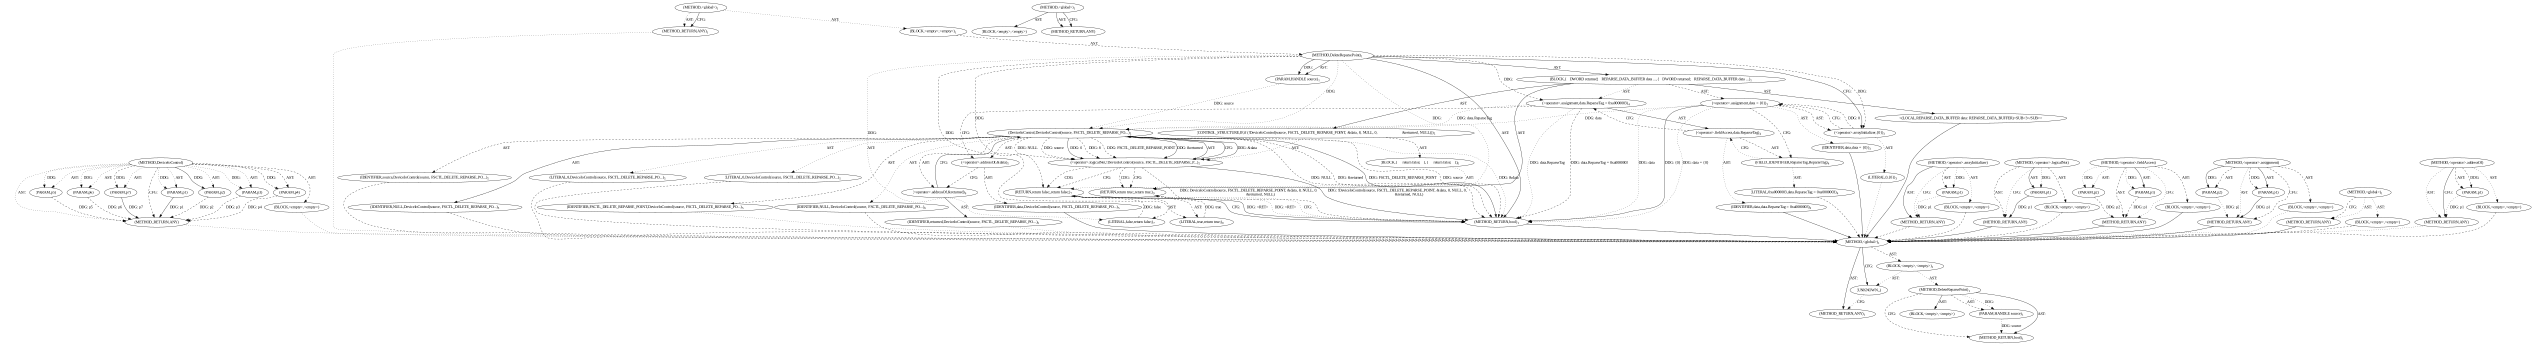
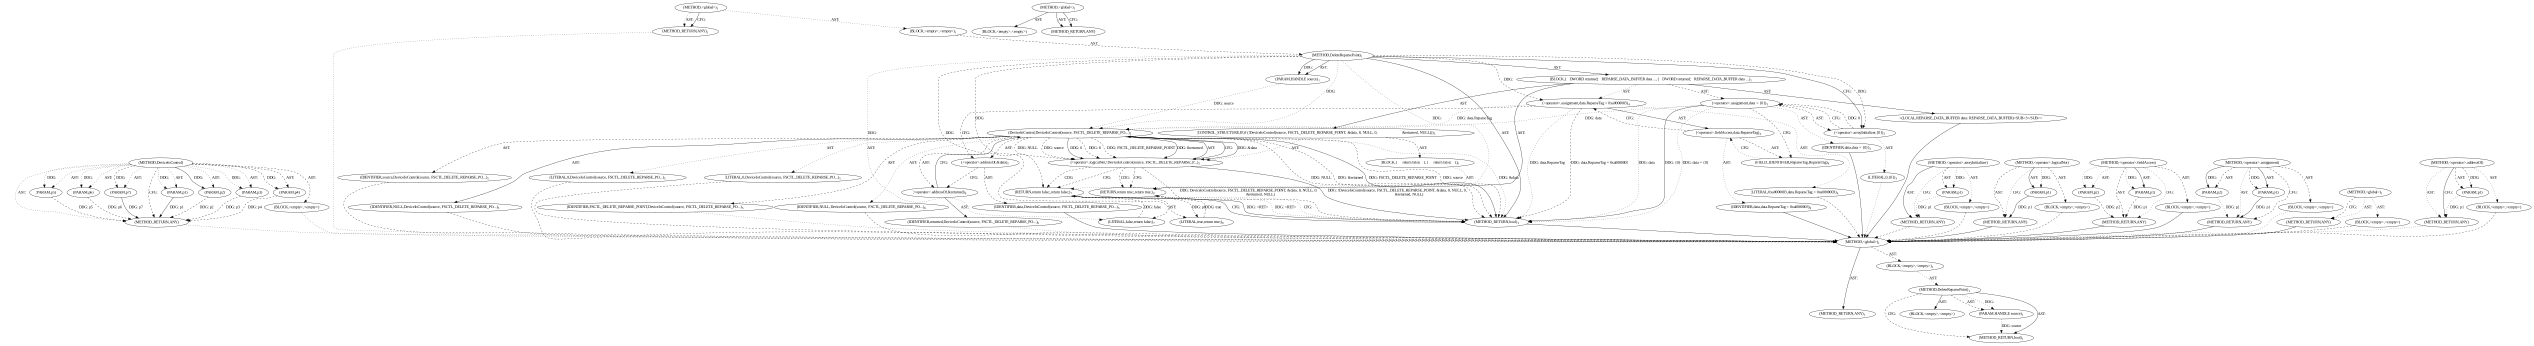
(1793, 176) -> (1776, 122)
(1199, 207) -> (1199, 207)
(1869, 290) -> none
